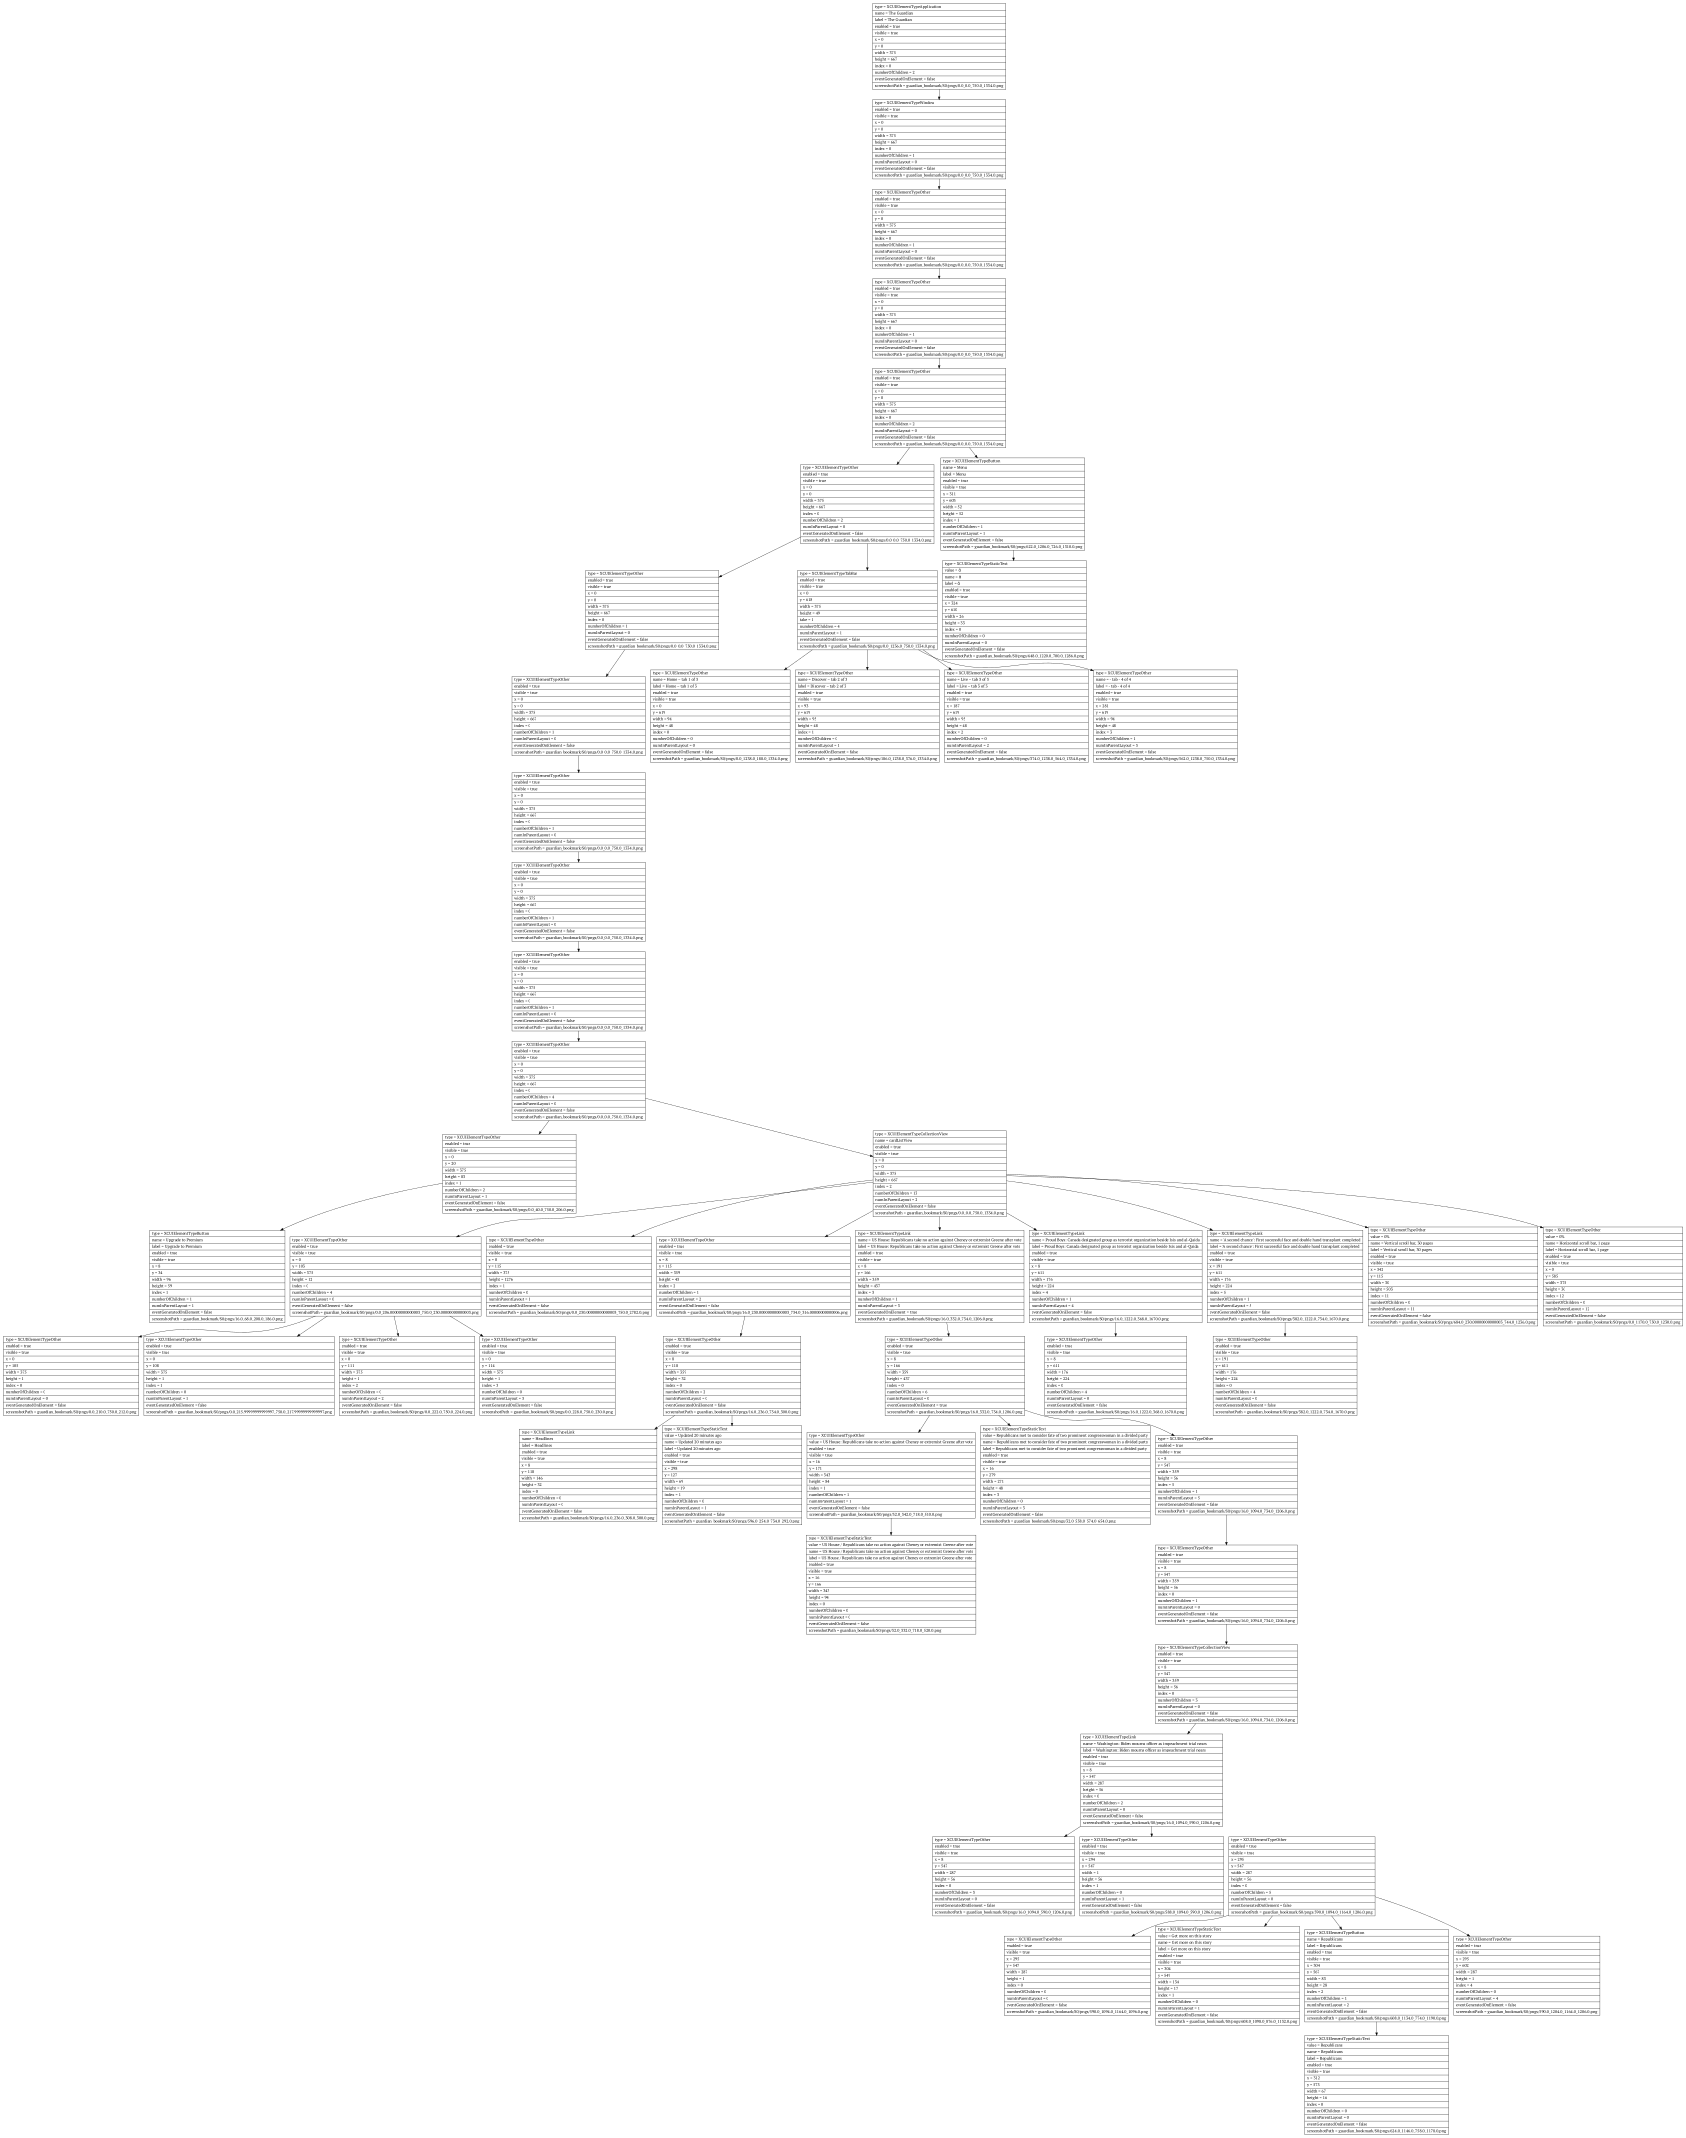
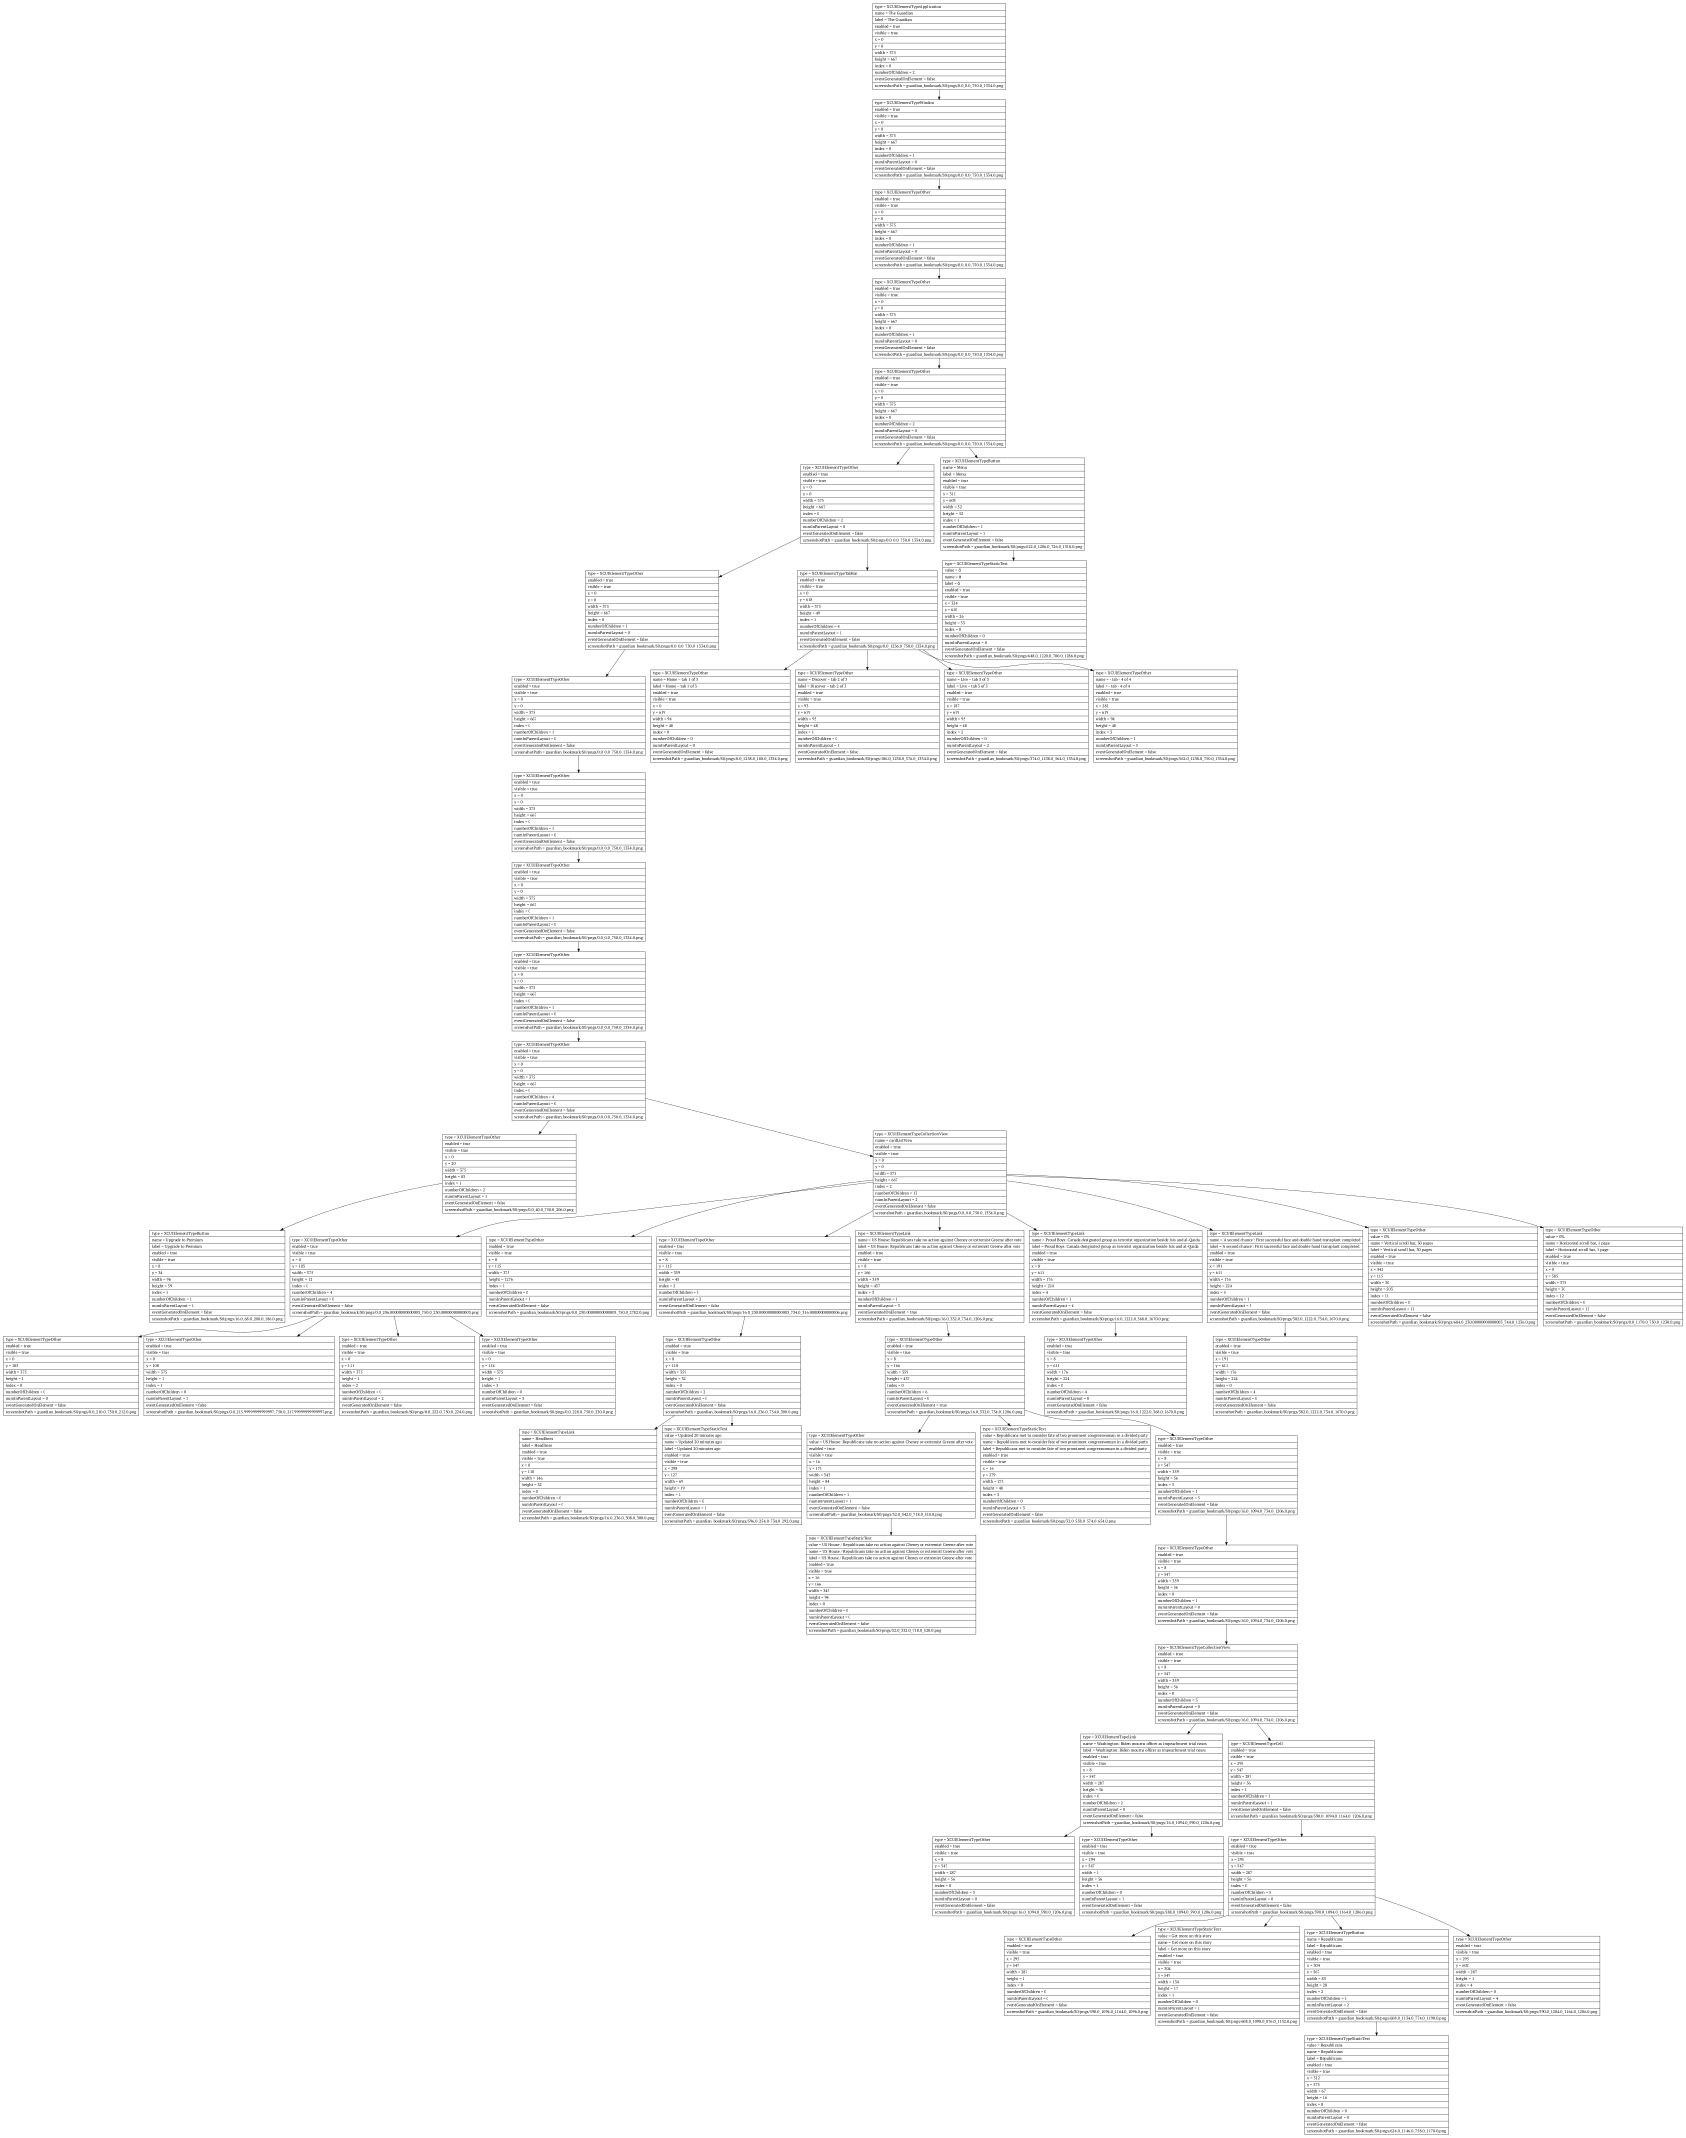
(807, 620) -> (808, 620)
none -> (1301, 1780)
